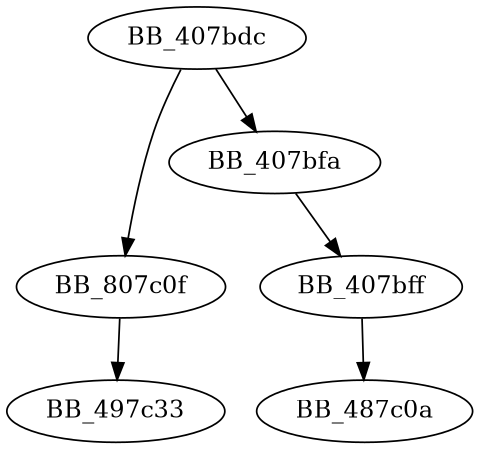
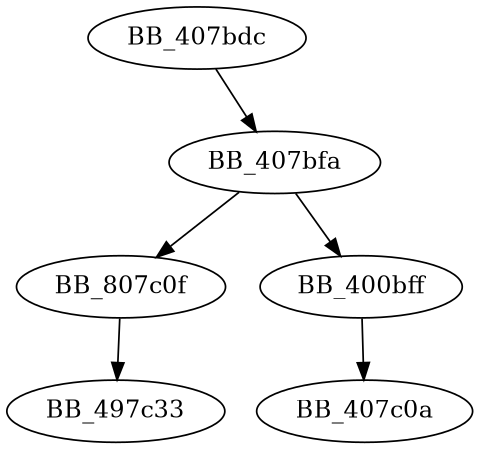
(148, 152) -> (205, 219)
(361, 287) -> (361, 287)
(365, 411) -> (365, 411)
